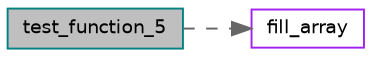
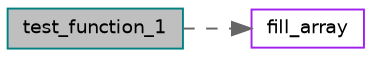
(95, 29) -> (95, 29)
